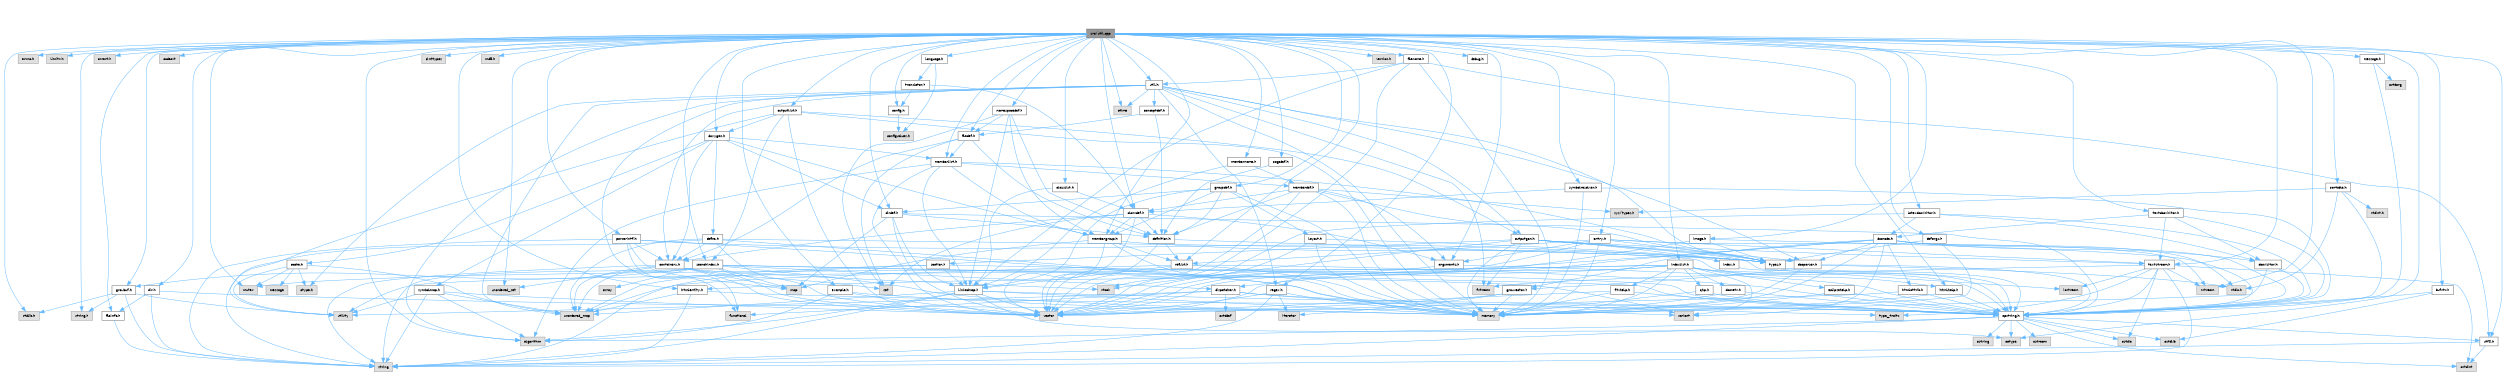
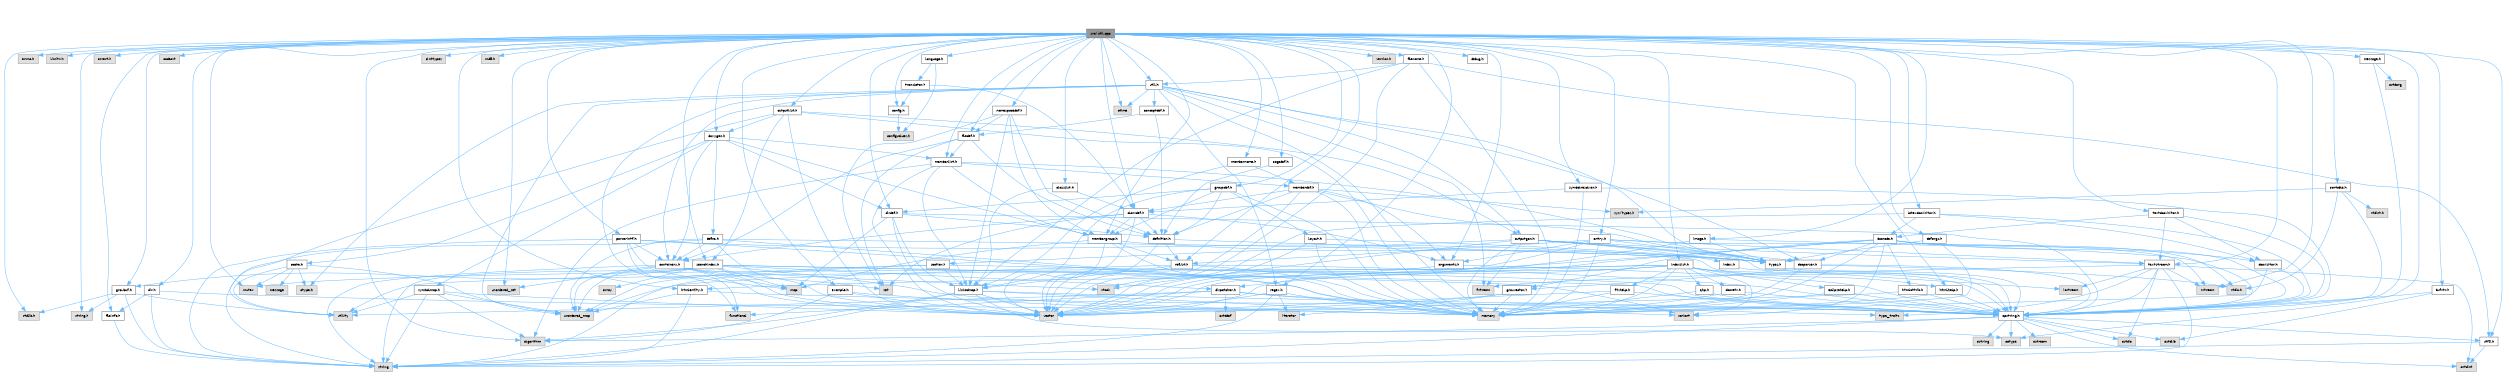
(681, 111) -> none
(777, 303) -> none
